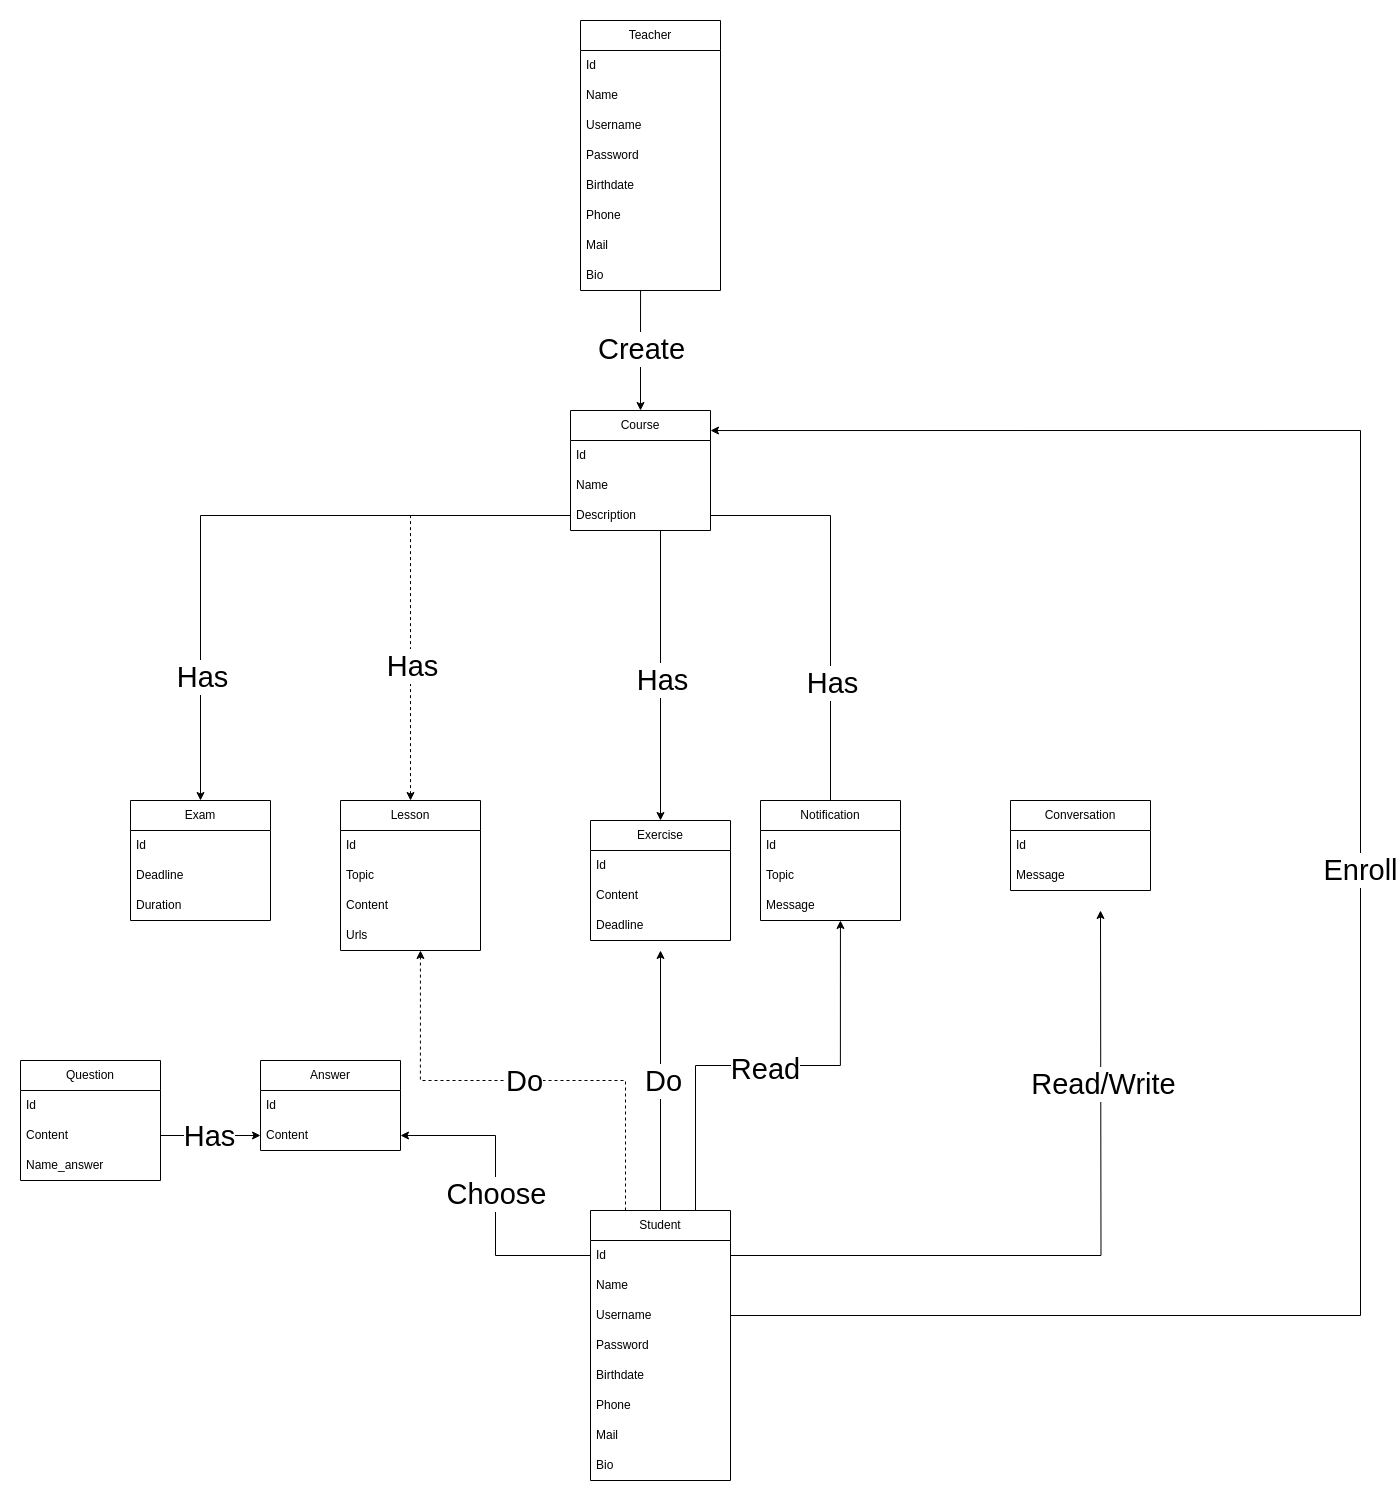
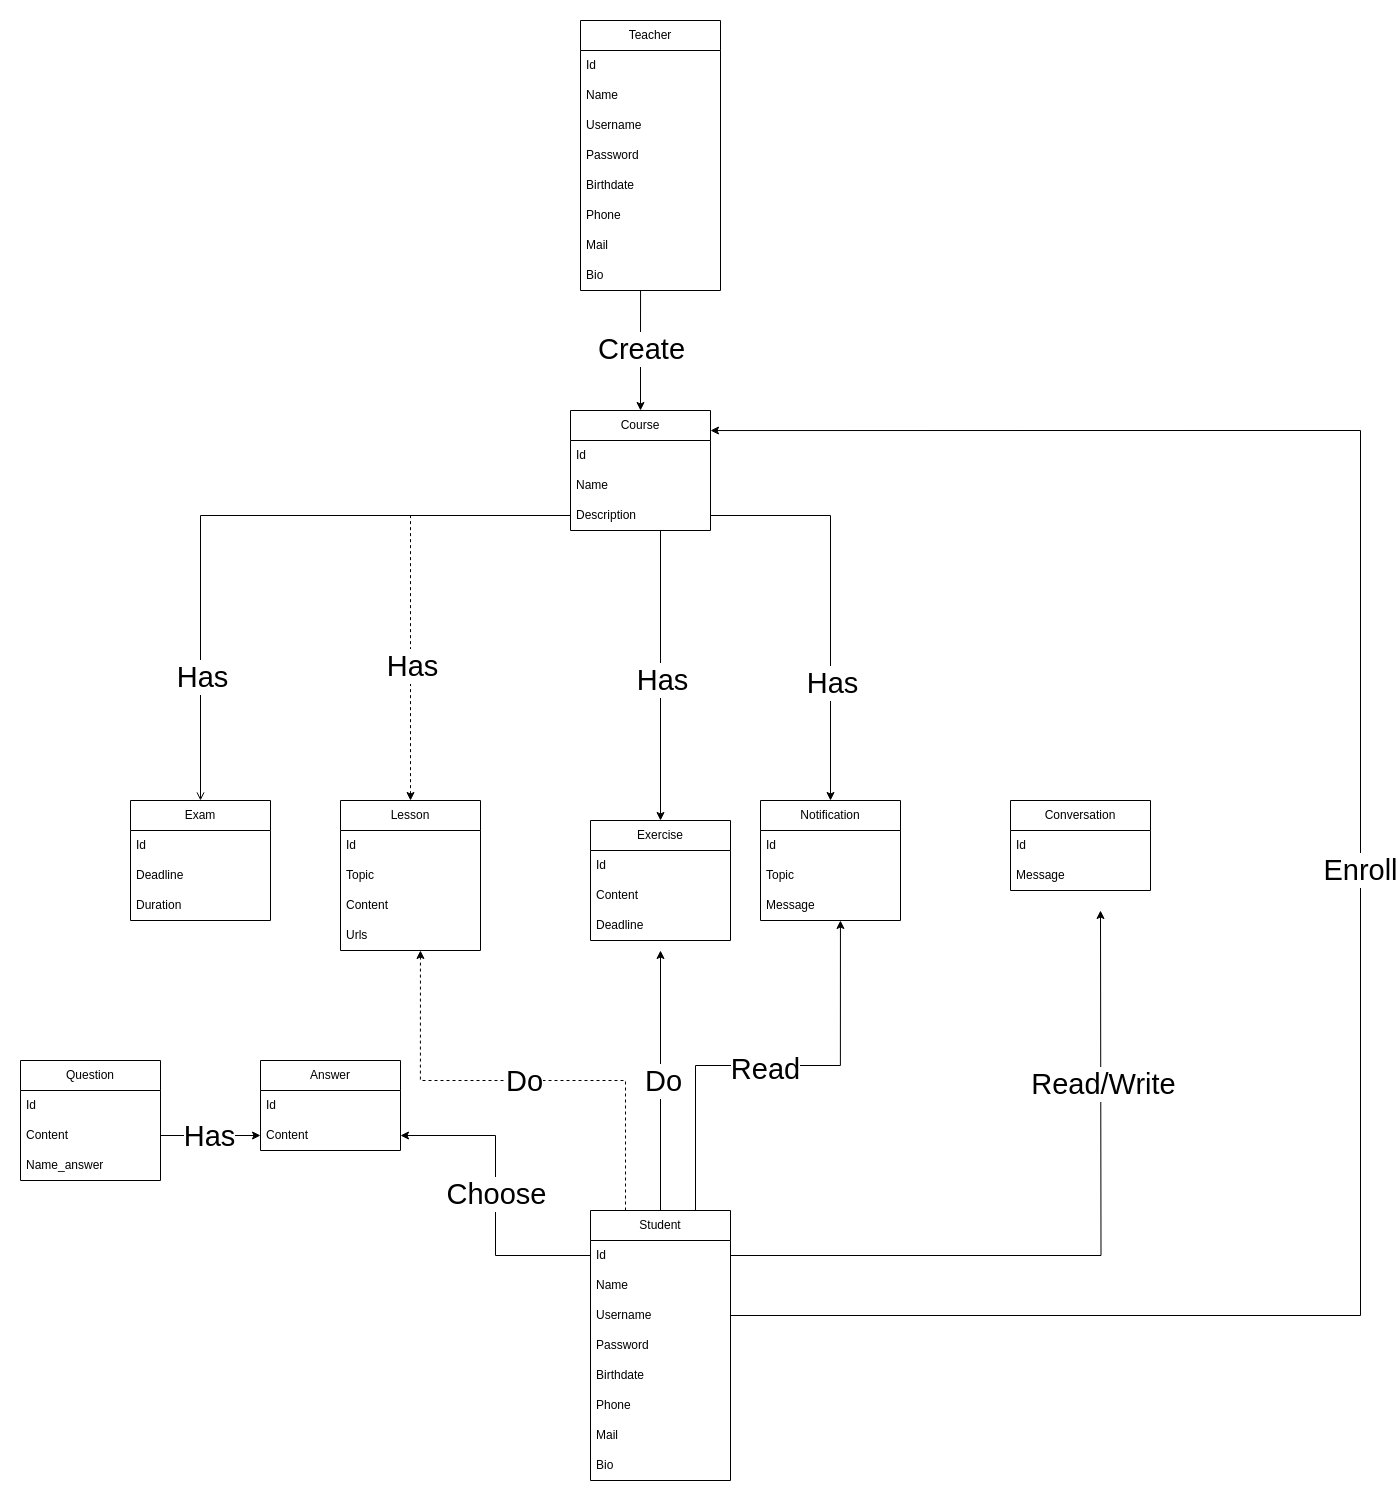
(201, 792) -> (201, 794)
(831, 795) -> (831, 792)
